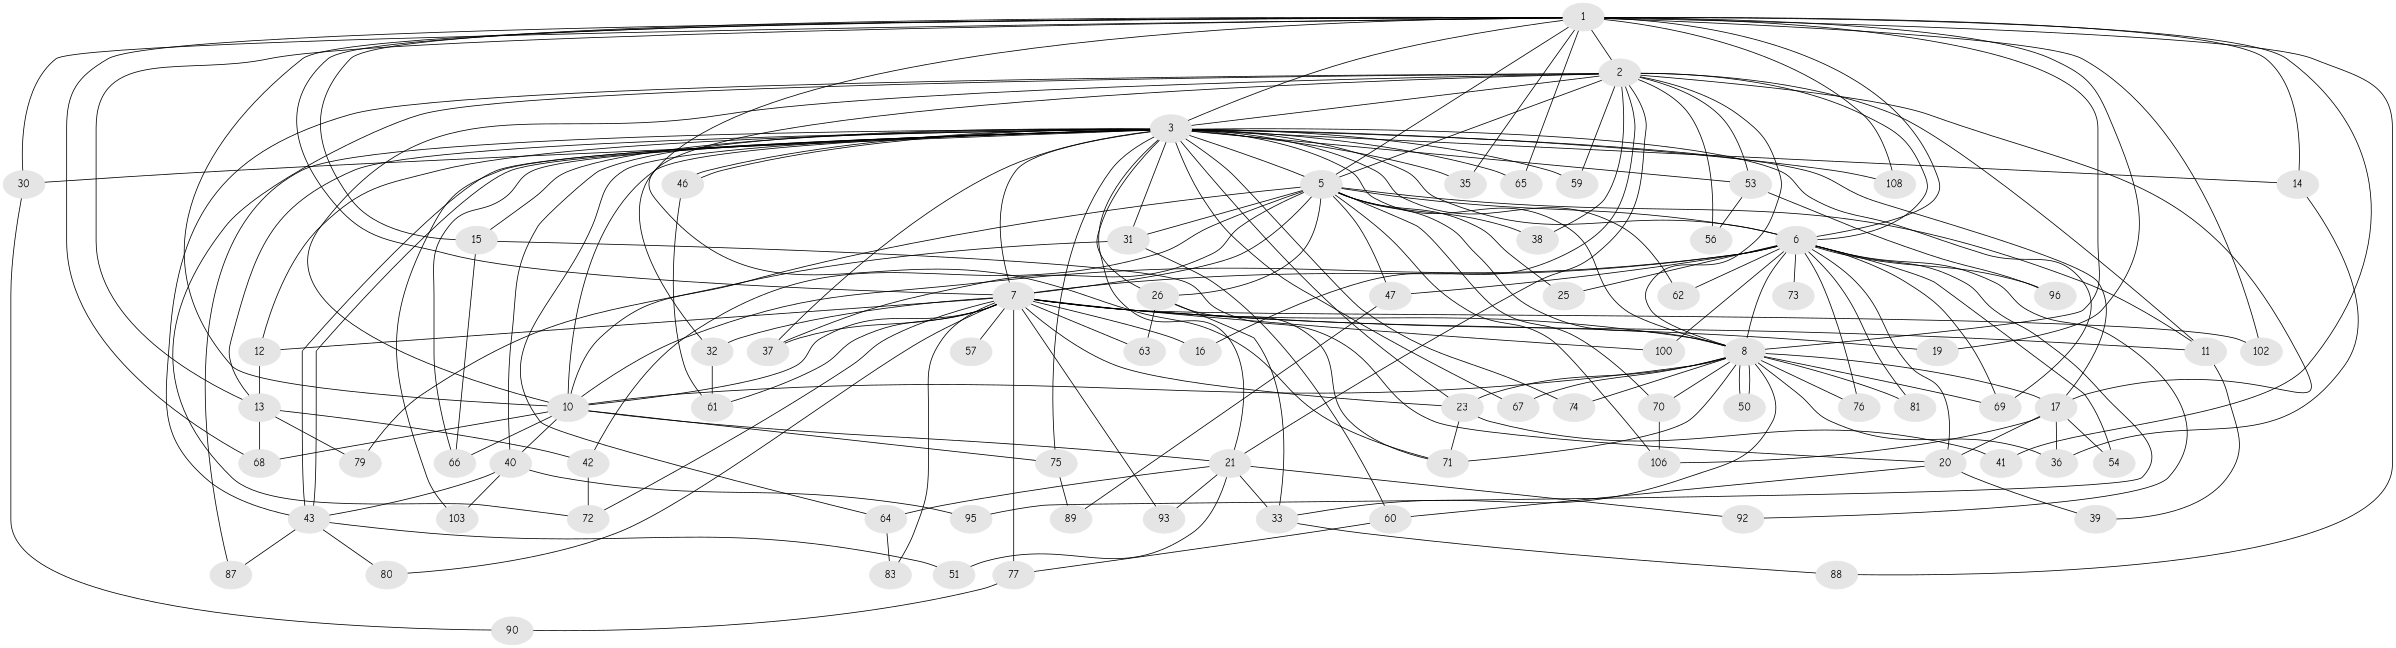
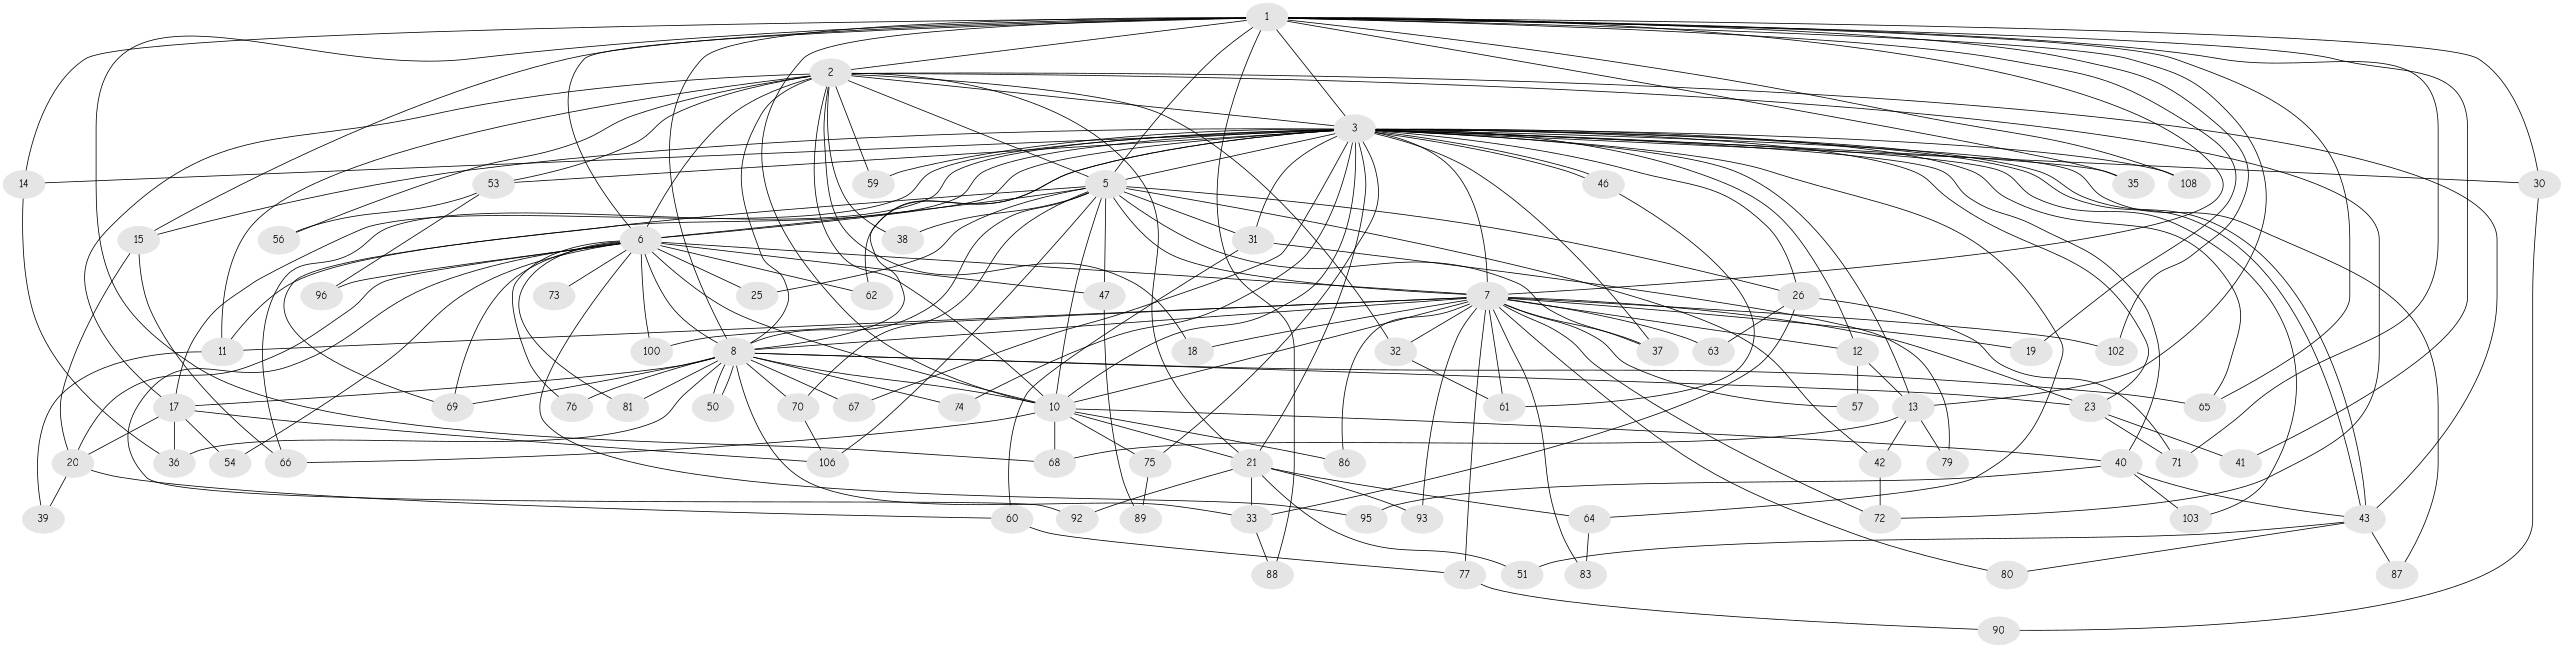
(1200, 352) -> (1193, 352)
none -> (1858, 381)
(1587, 447) -> (1470, 370)
none -> (1345, 463)
